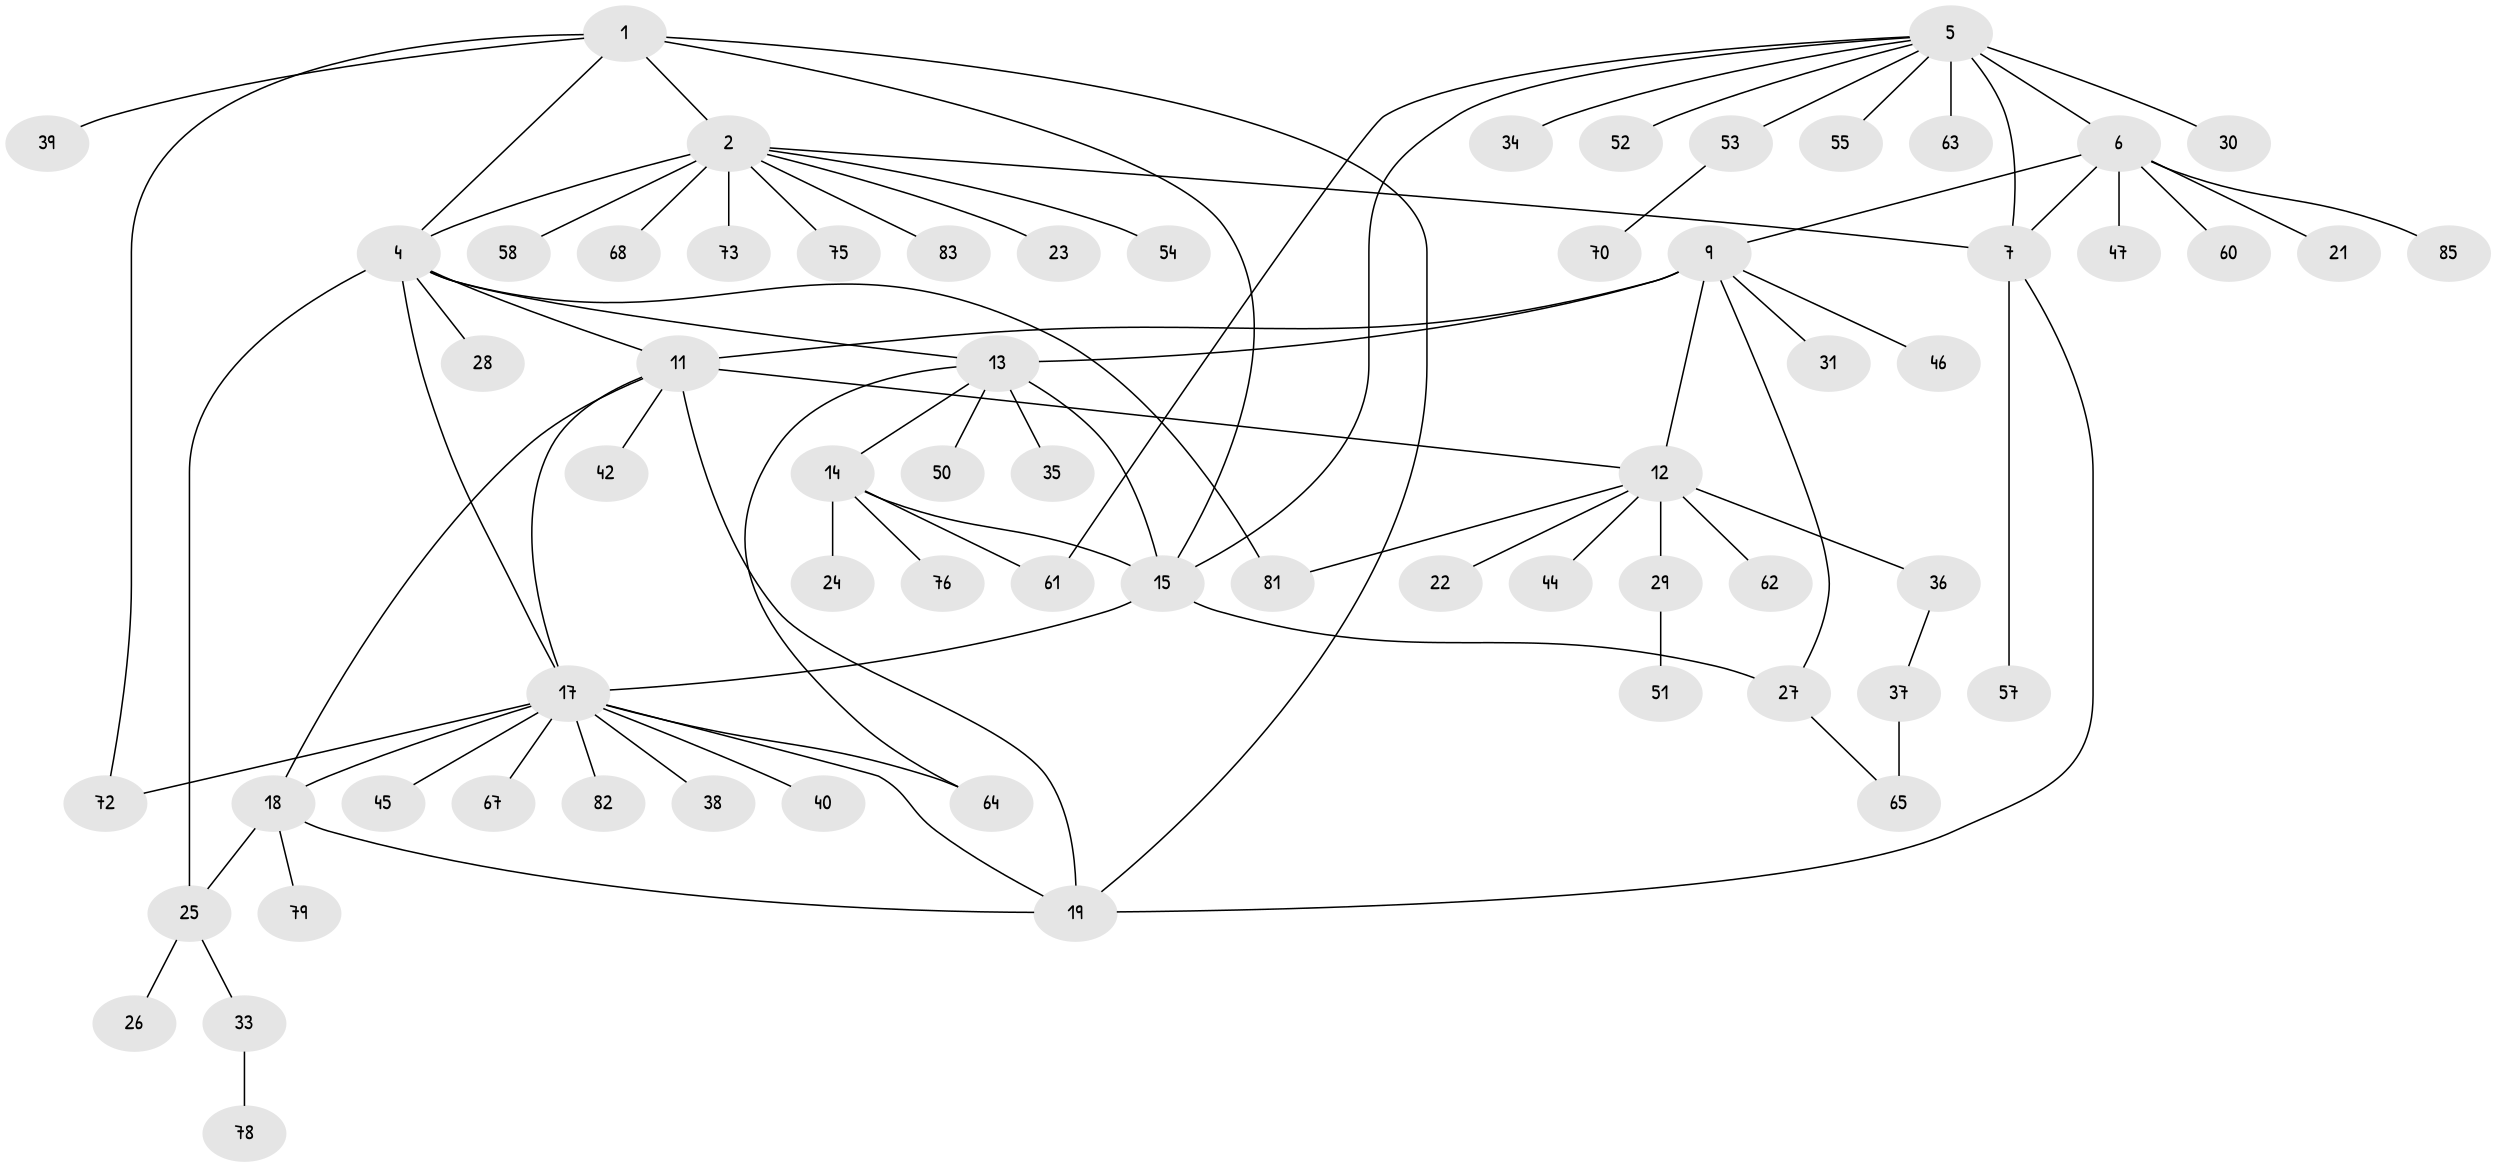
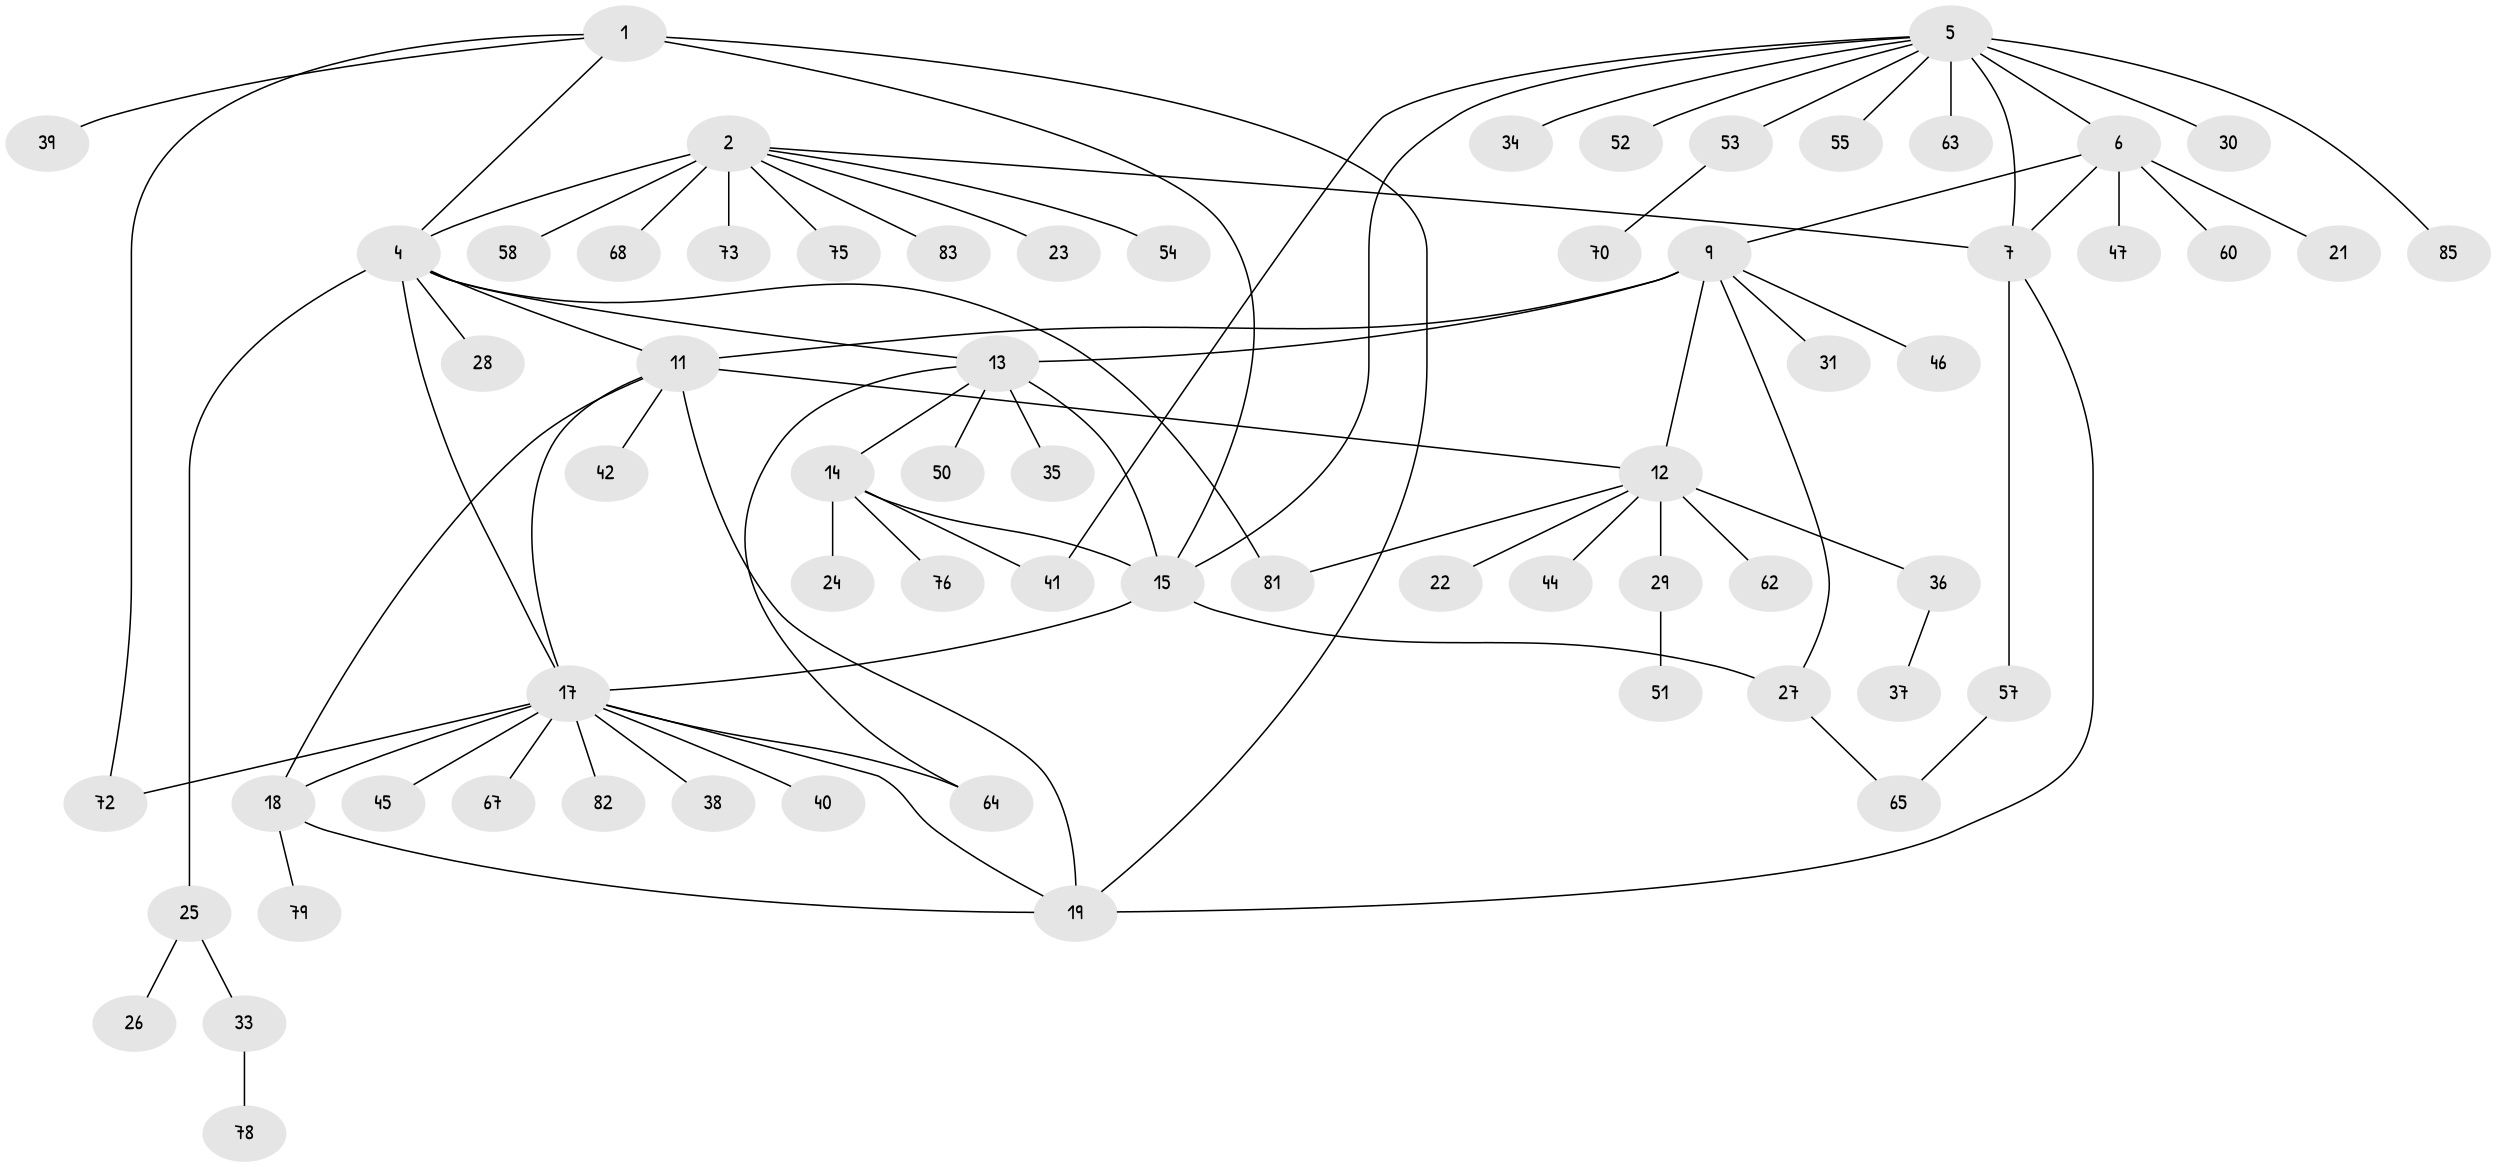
(677, 89) -> none
(2284, 199) -> (2229, 93)
(1053, 584) -> (1053, 584)
(1899, 749) -> (1954, 748)
(231, 859) -> none
